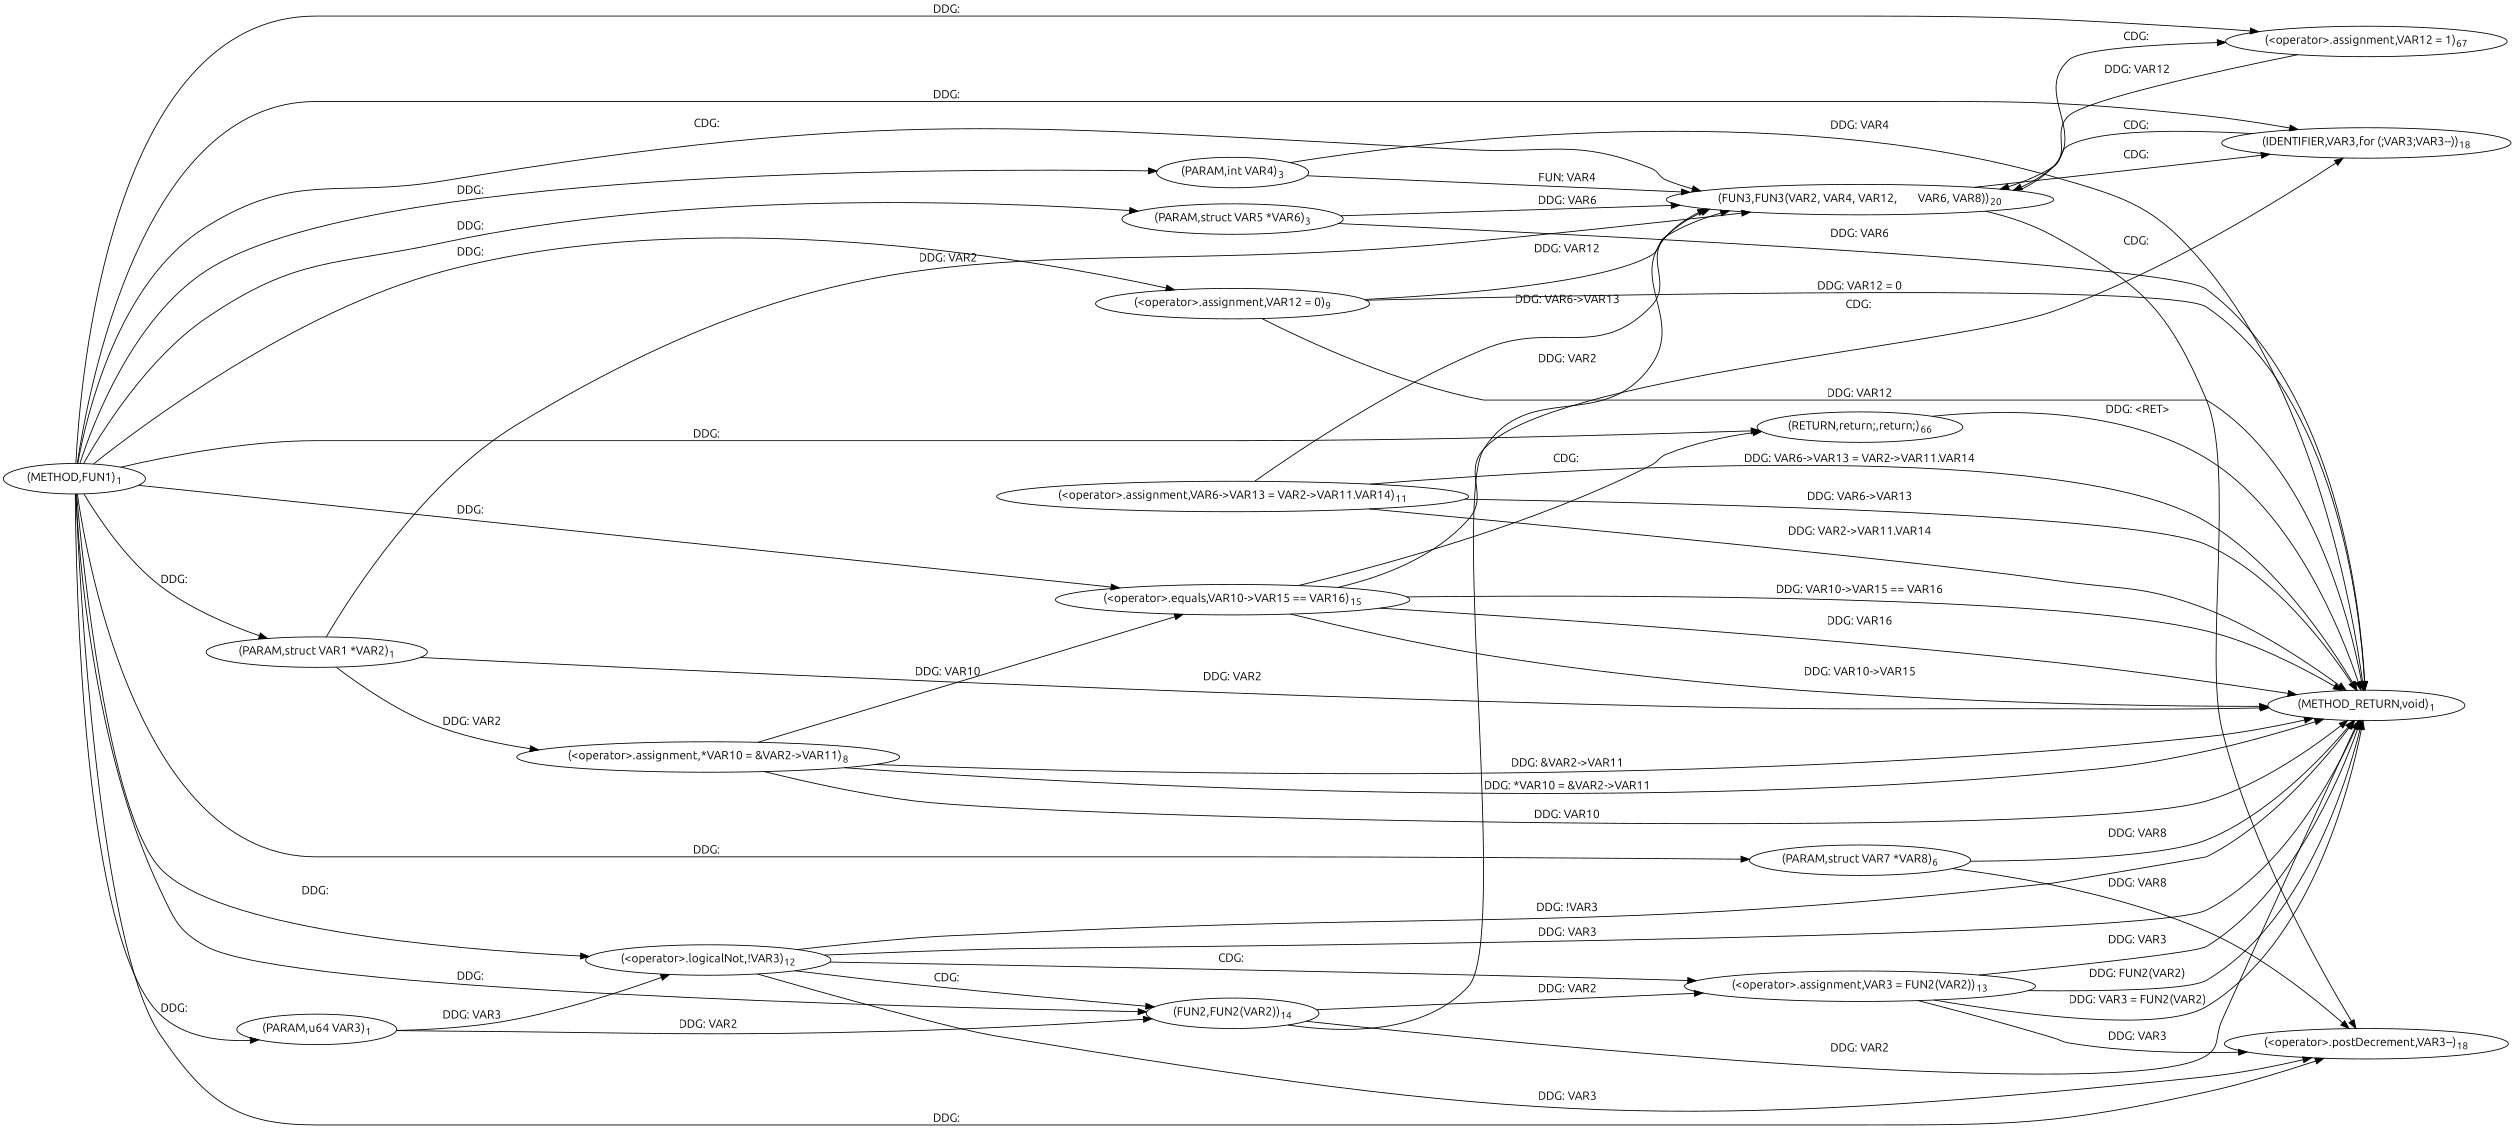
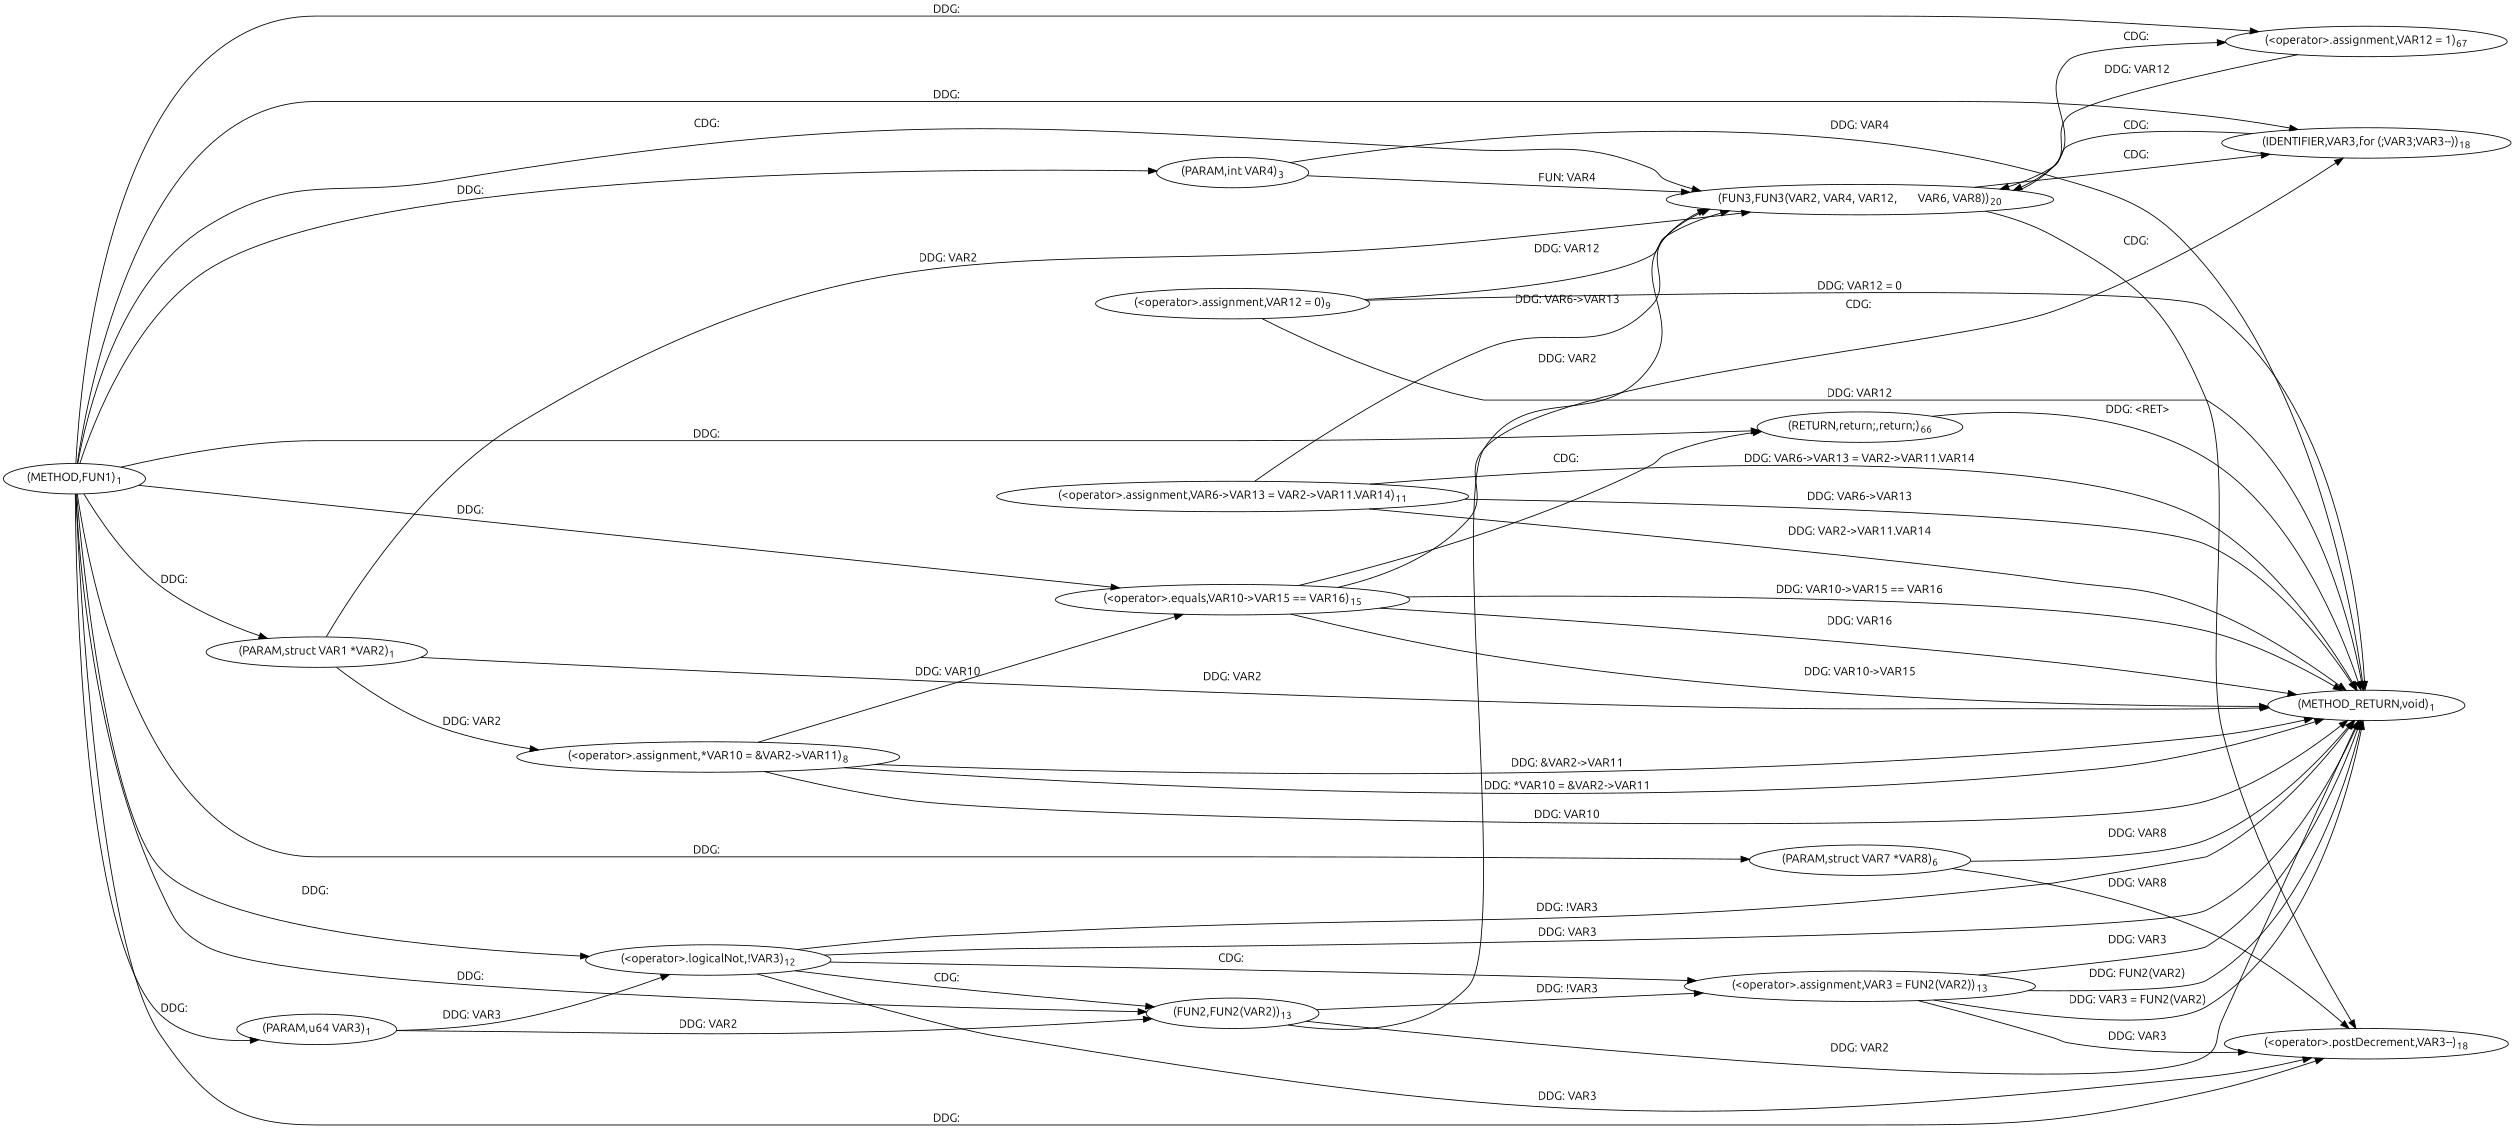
(1233, 219) -> none
(605, 245) -> none
(1567, 989) -> (1567, 989)
(1286, 1012) -> (1286, 1012)
